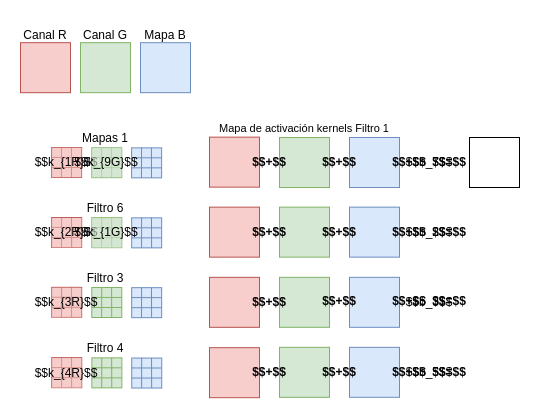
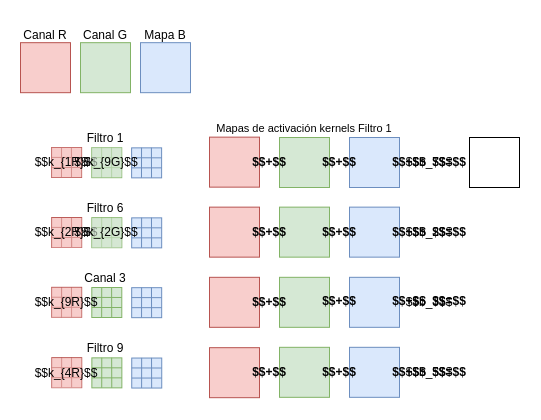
(305, 129) -> (305, 129)
(106, 139) -> (106, 139)
(107, 233) -> (107, 233)
(106, 279) -> (106, 279)
(67, 303) -> (67, 303)
(106, 349) -> (106, 349)
